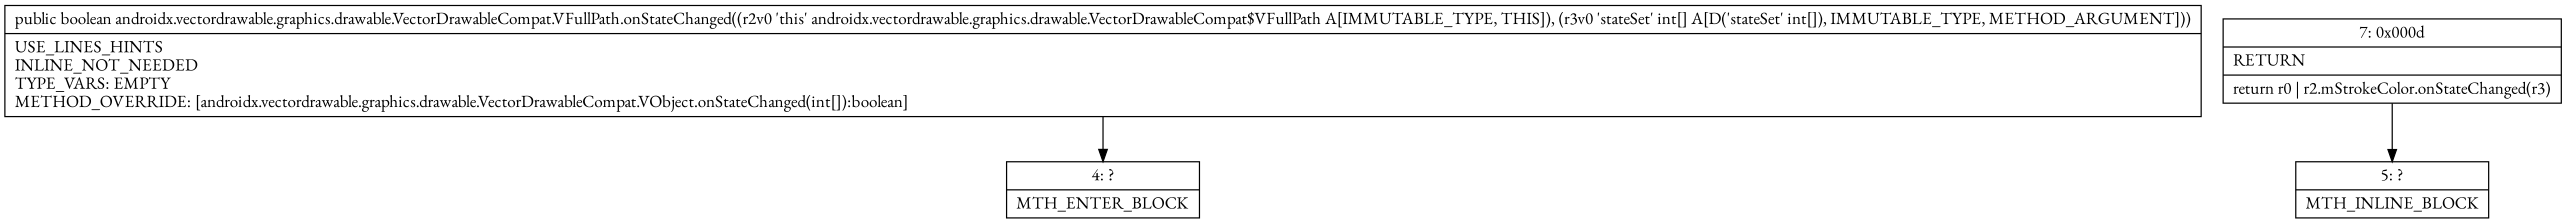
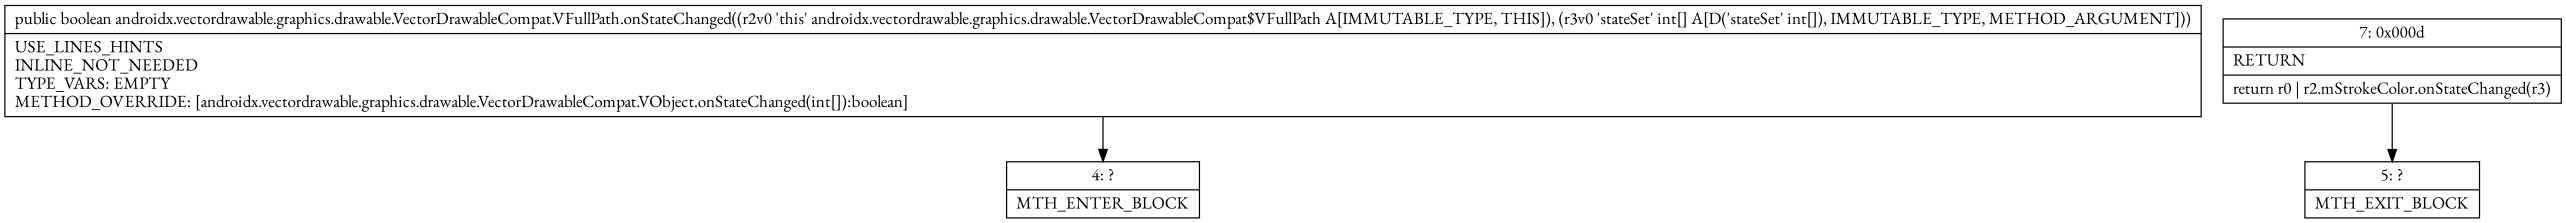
(2392, 203) -> (2392, 203)
